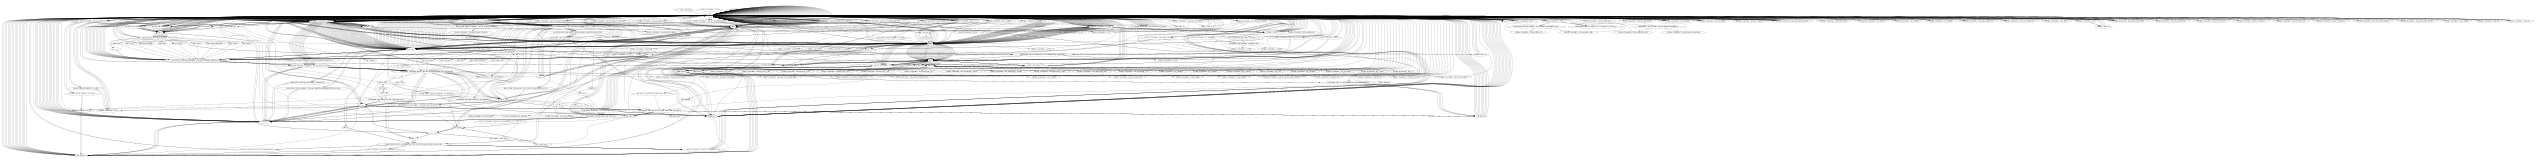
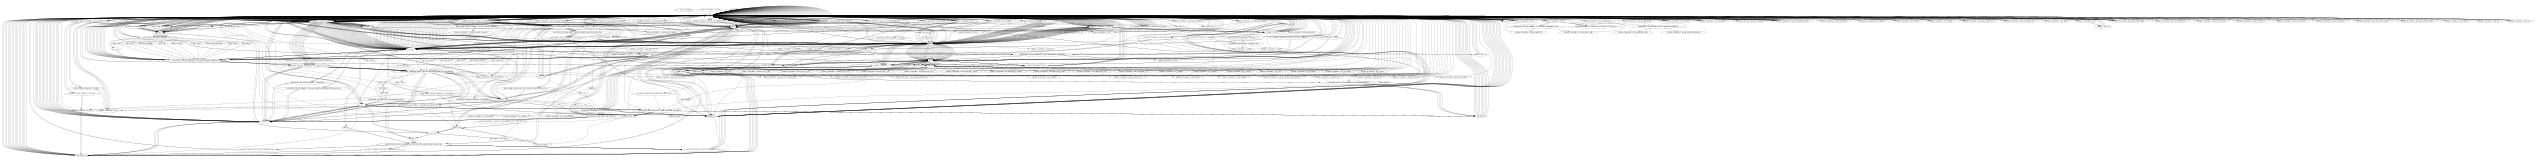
(1403, 72) -> none
(720, 77) -> none
